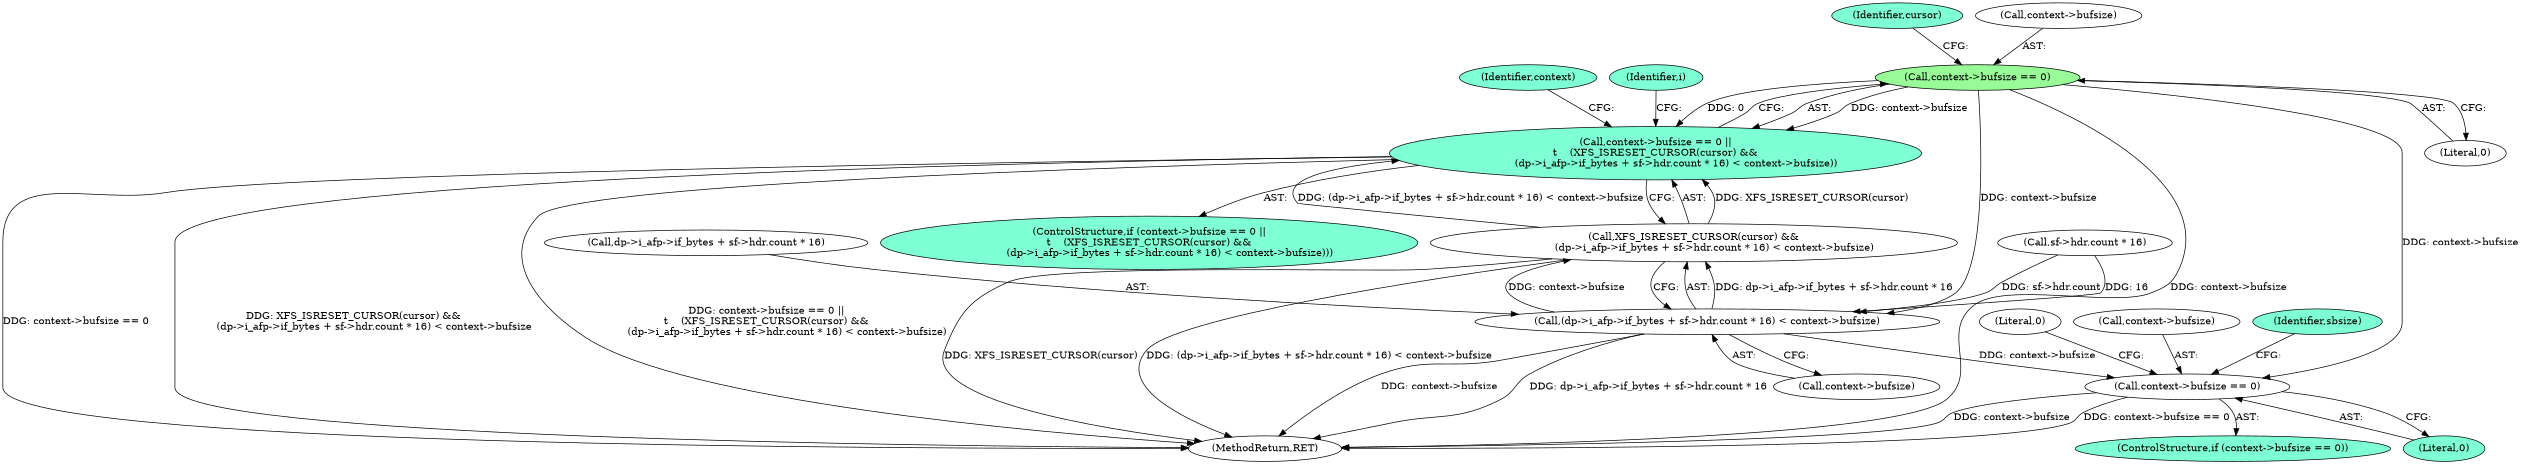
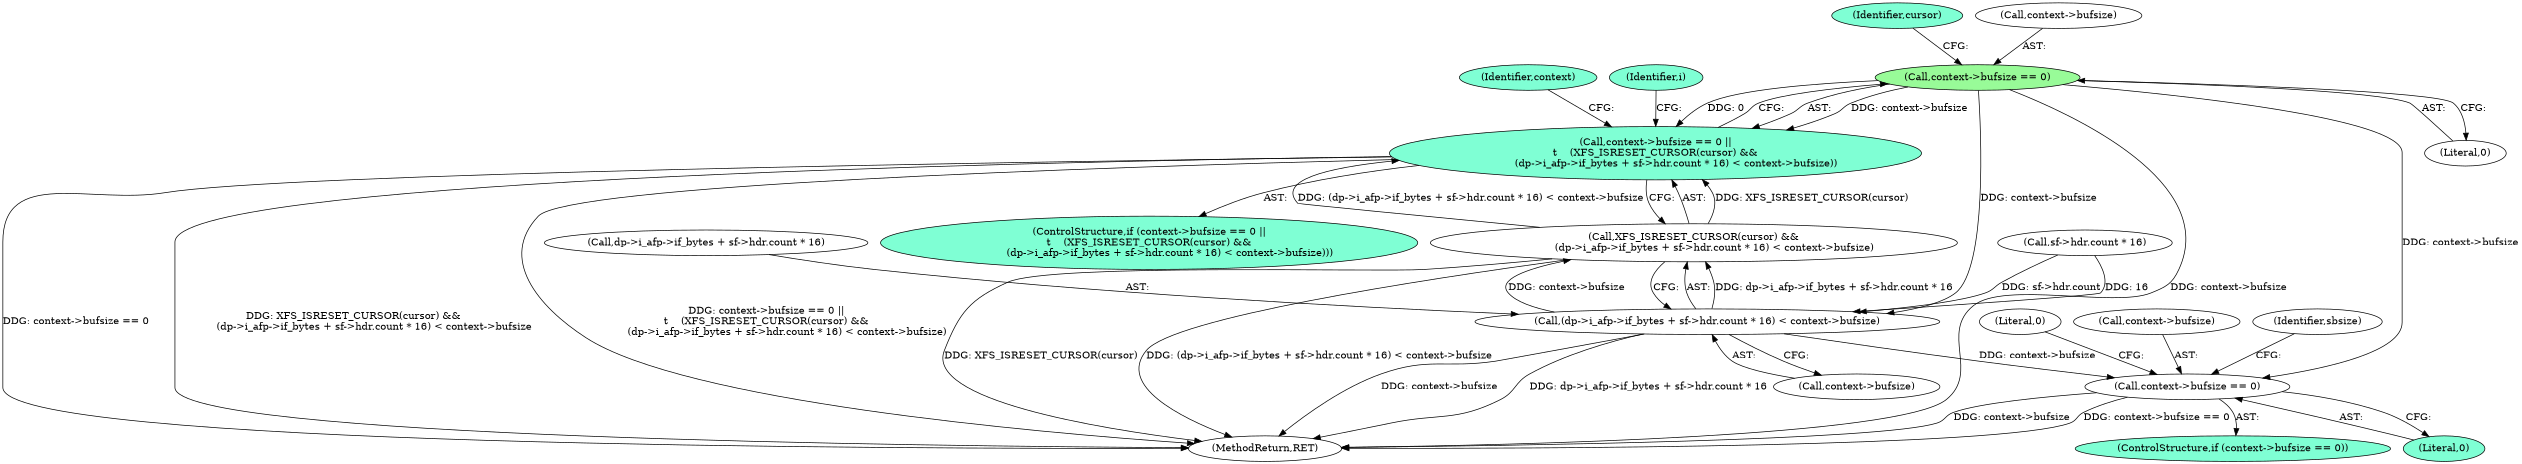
(2318, 322) -> (2318, 322)
